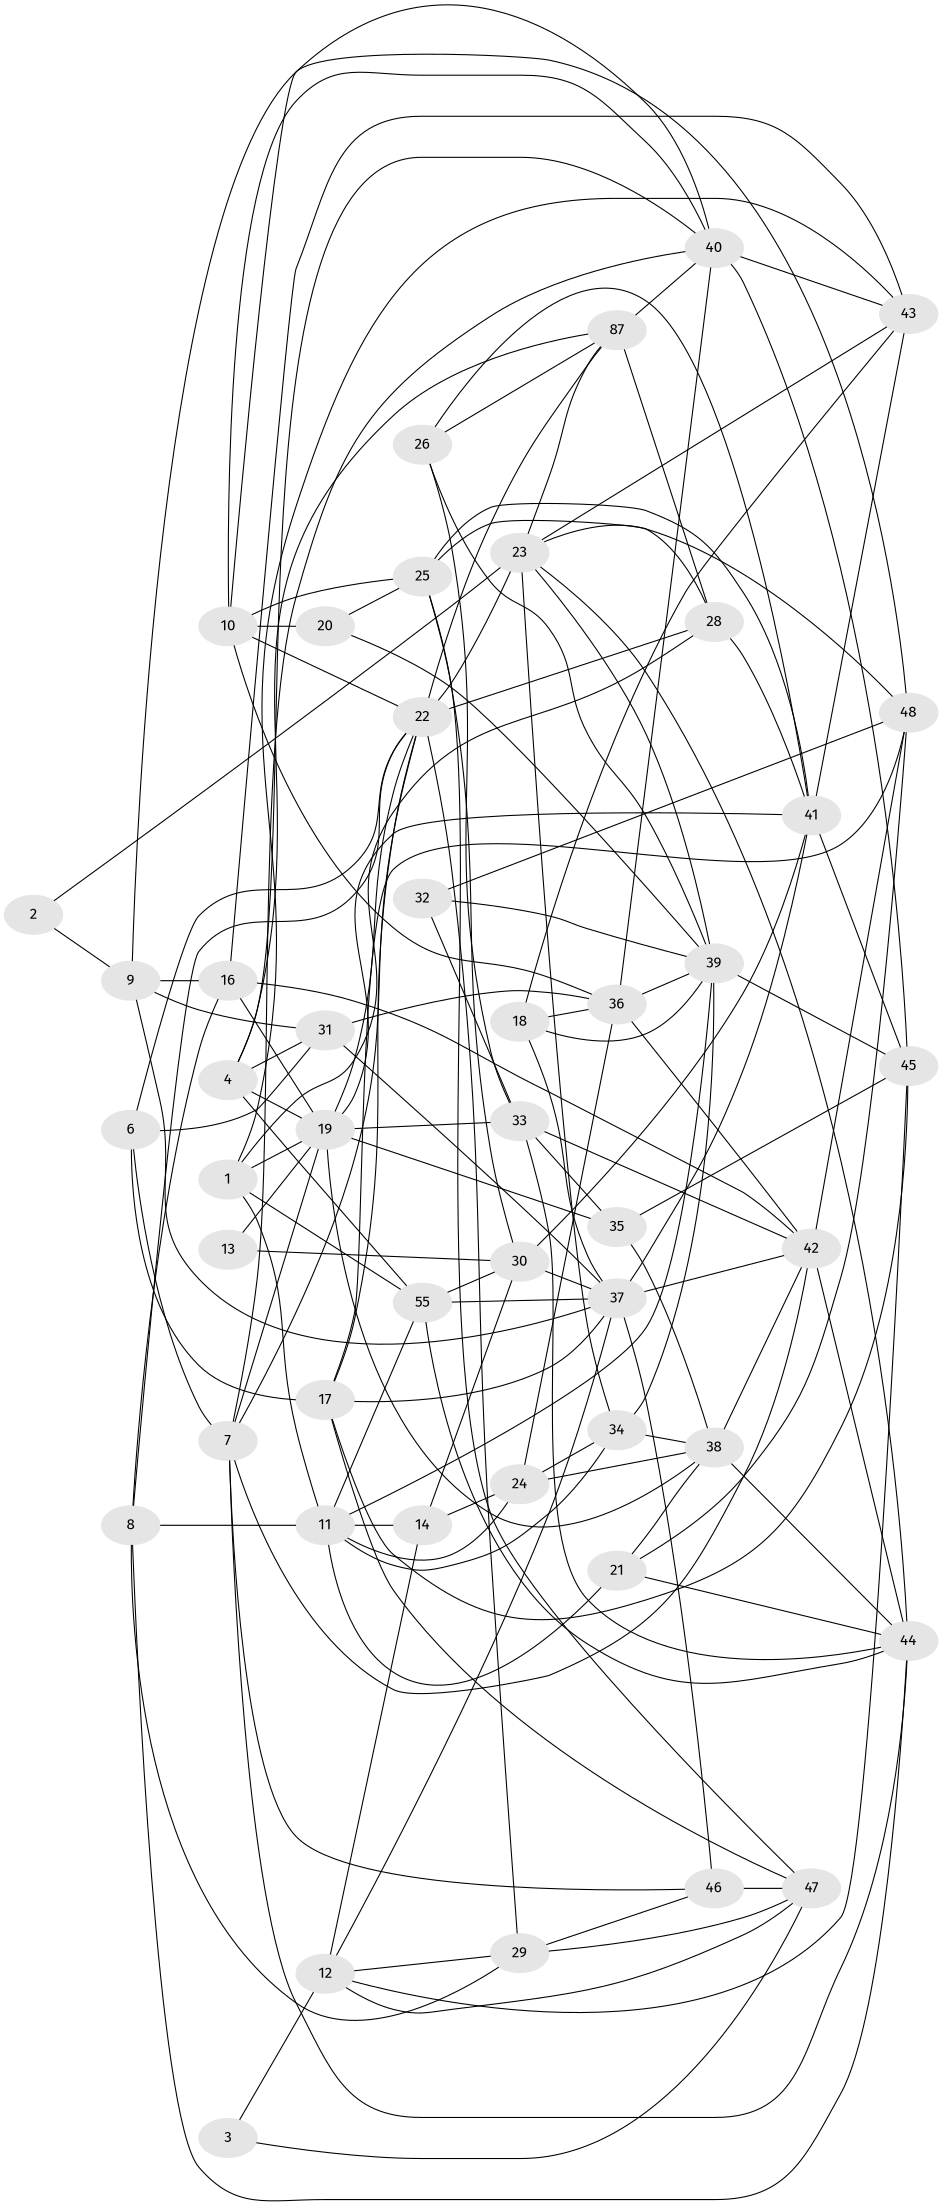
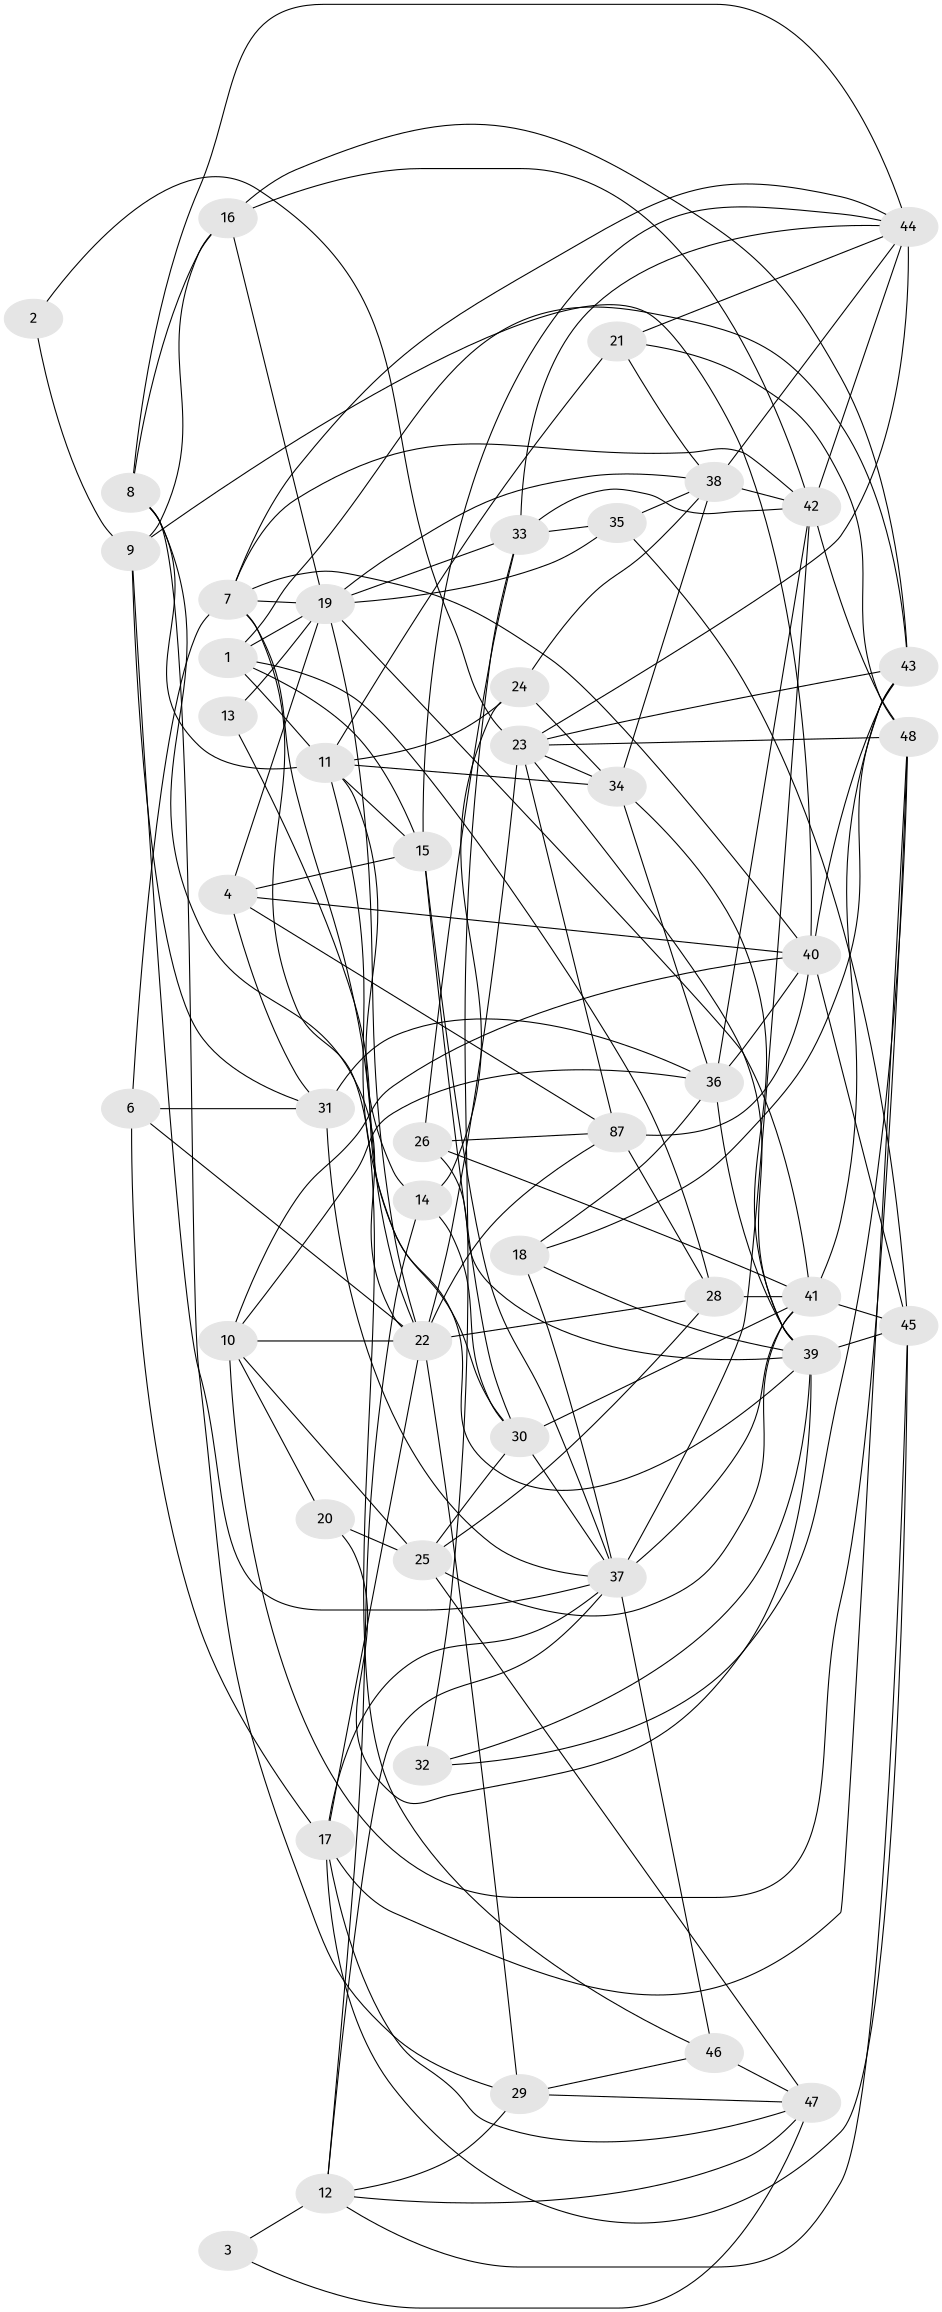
(564, 1267) -> (670, 947)
(422, 1303) -> (422, 851)
